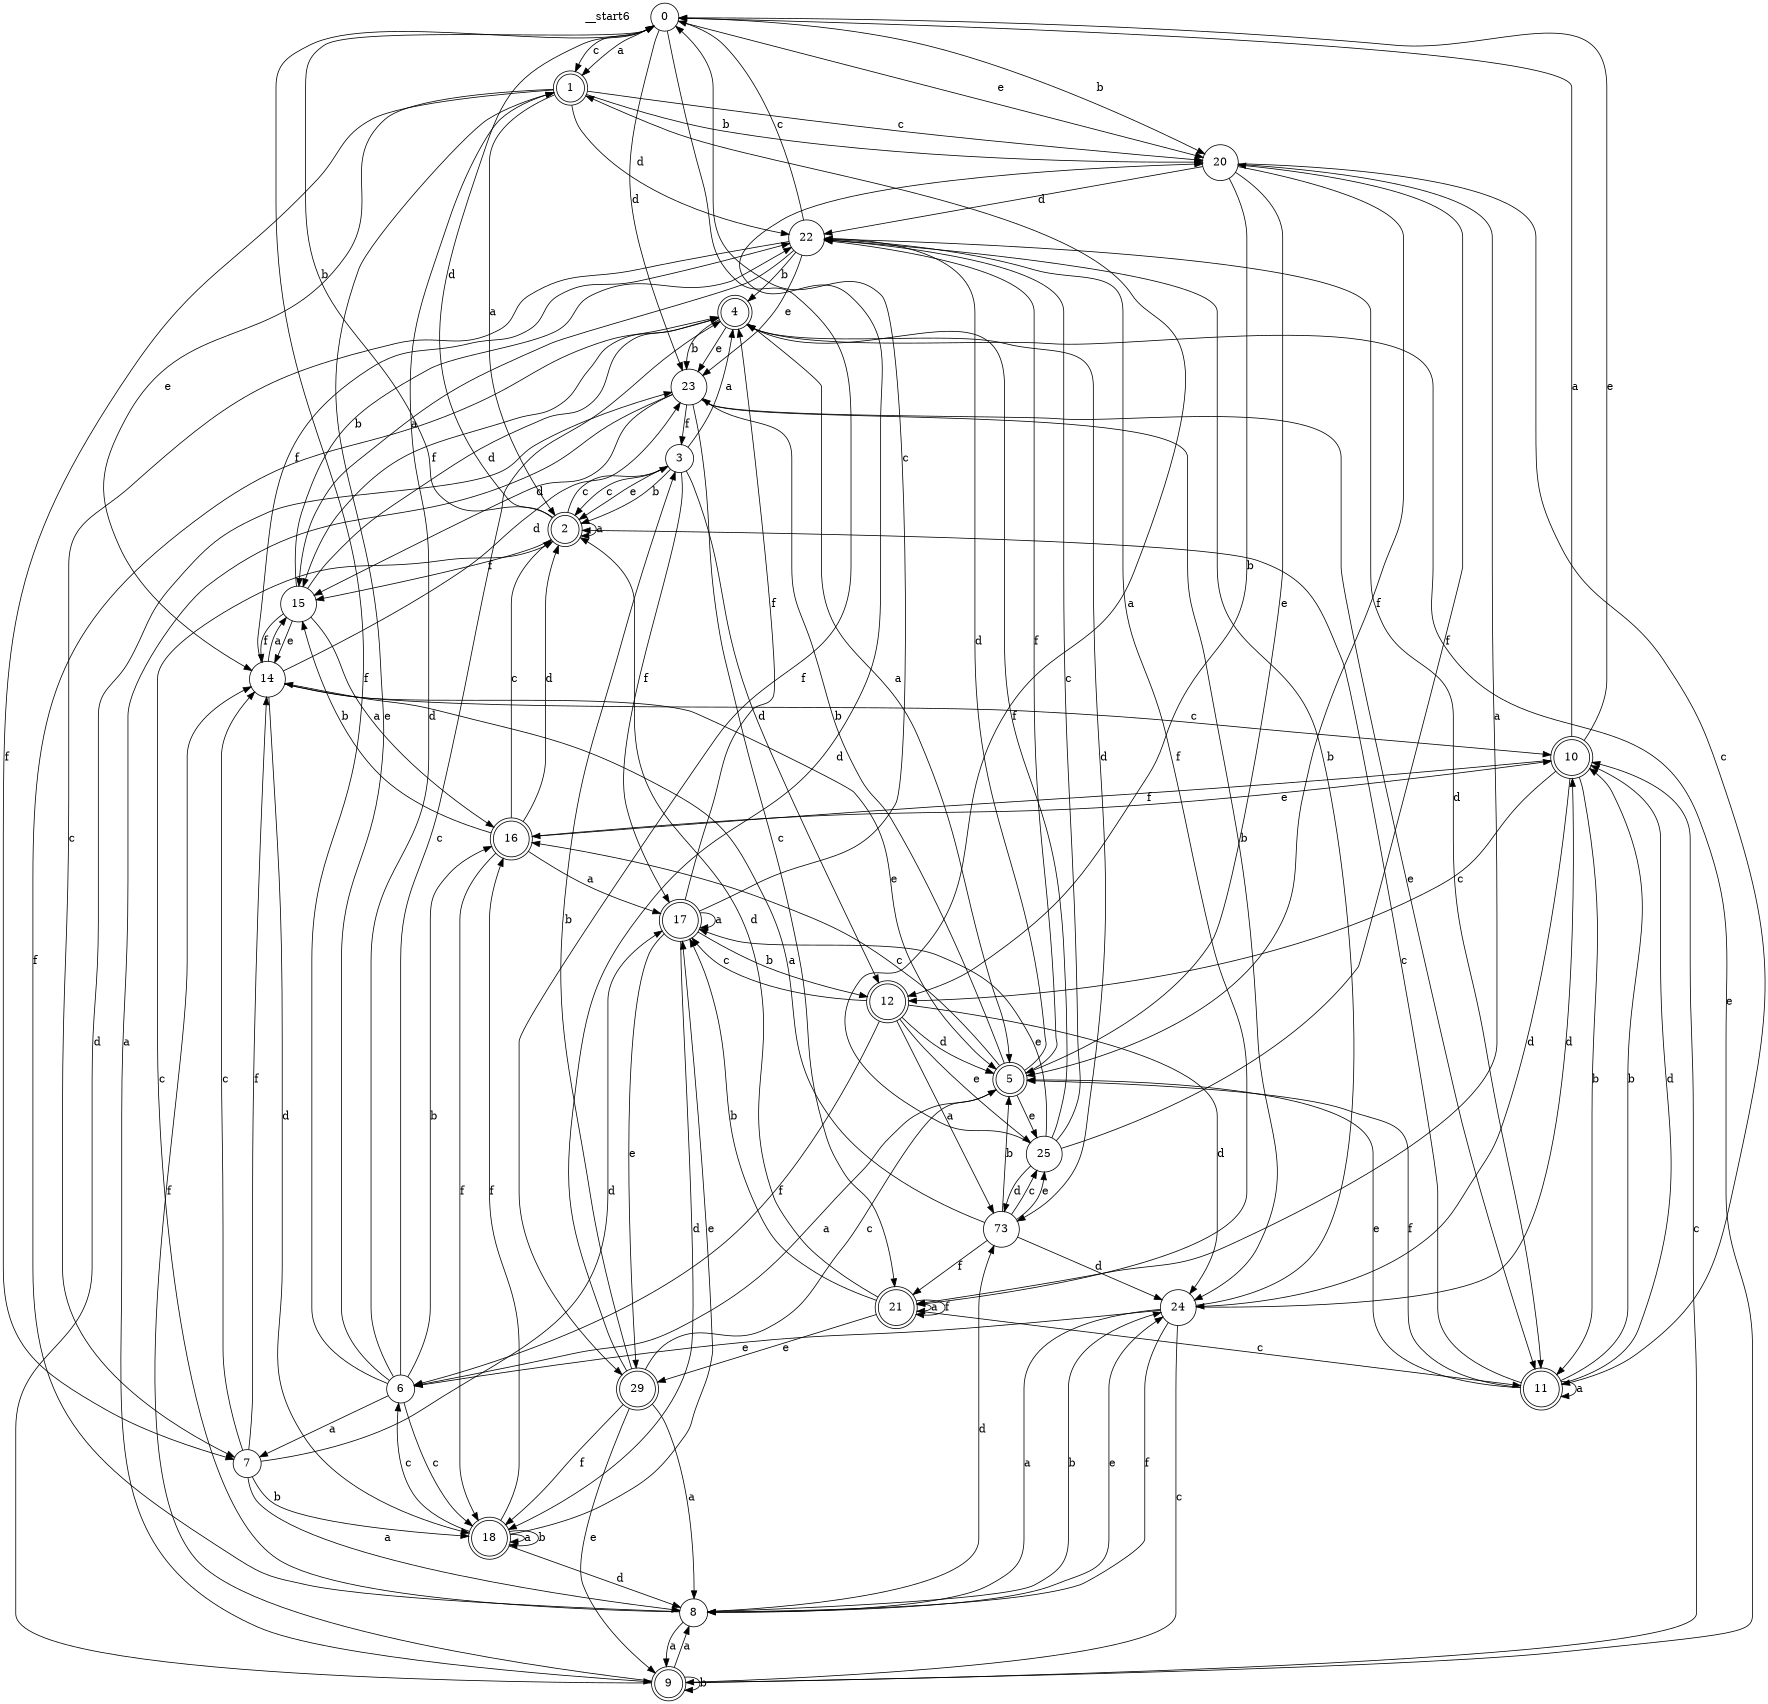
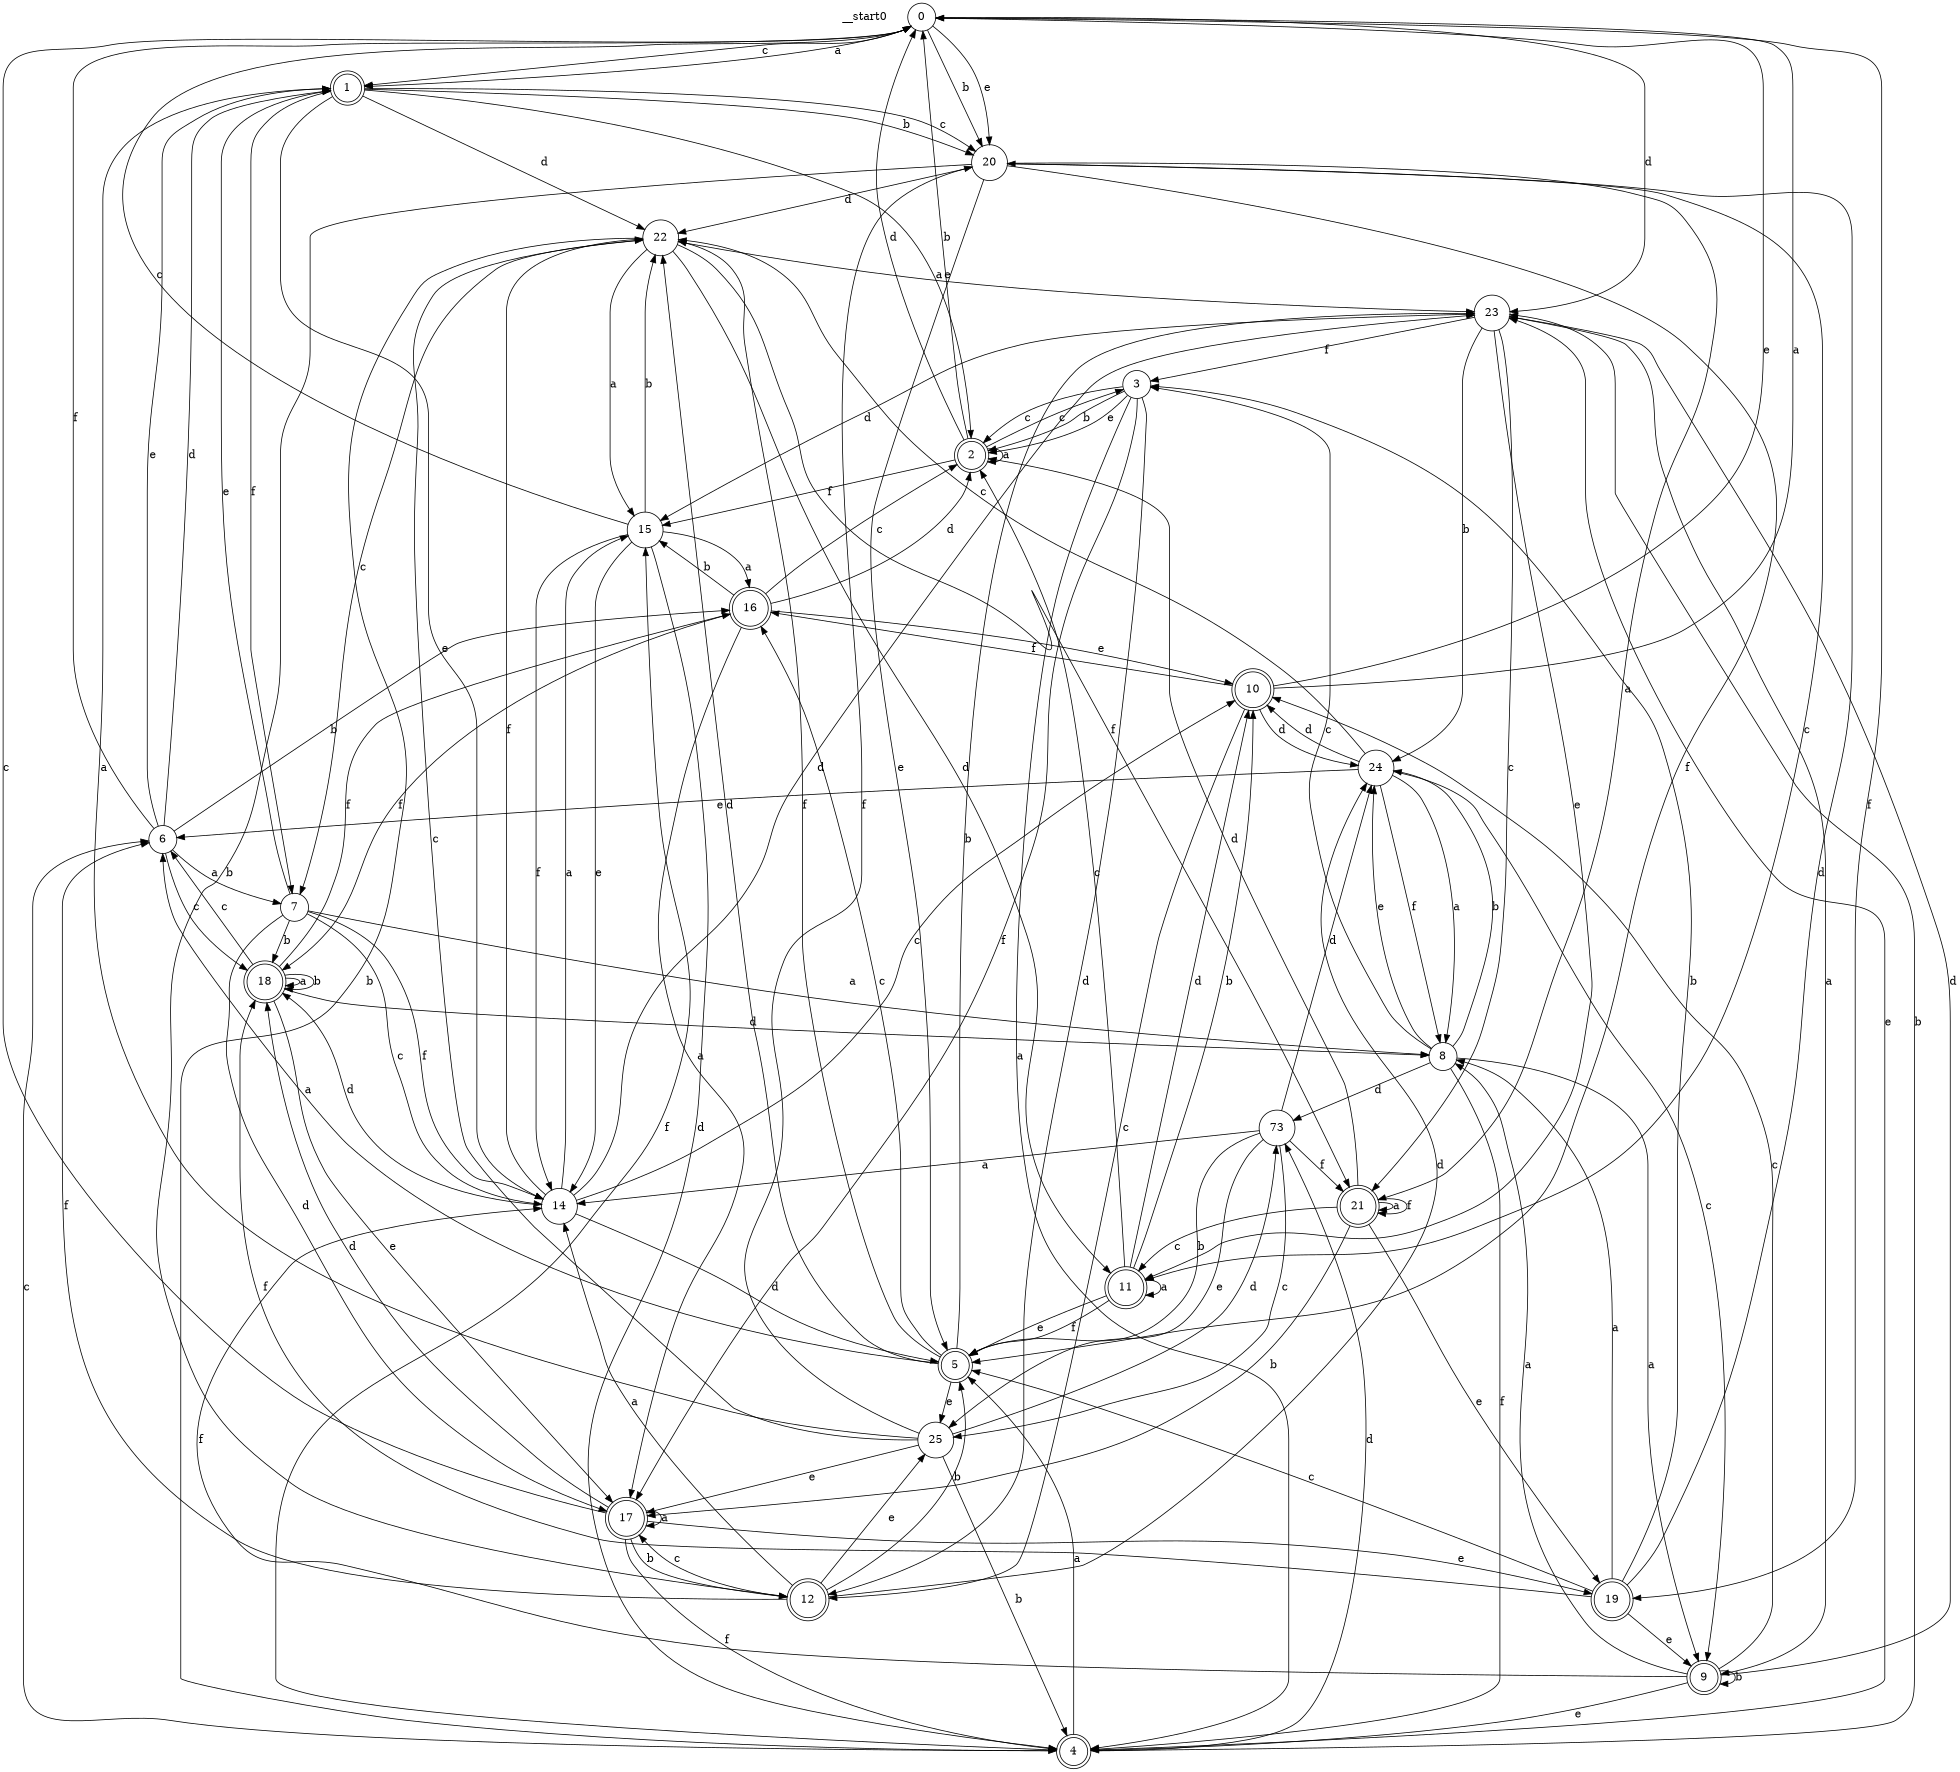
(608, 17) -> (865, 17)
(766, 107) -> (174, 101)
none -> (222, 465)
(1015, 717) -> (1019, 1600)
(1331, 758) -> (983, 492)
(441, 798) -> (73, 1721)
(894, 880) -> (775, 1288)
(944, 1042) -> (958, 1478)
(1593, 1076) -> none
(946, 1118) -> (653, 1437)
(160, 1120) -> (1330, 696)
(638, 1389) -> (1612, 1600)
